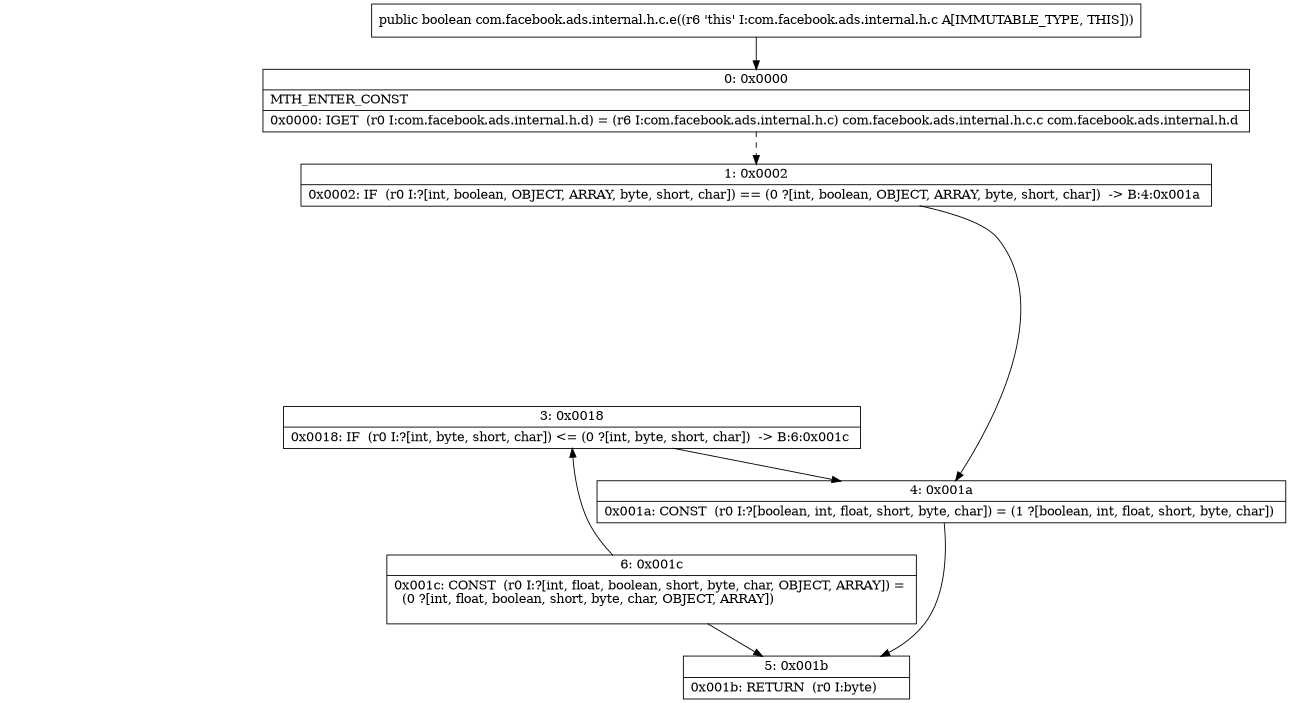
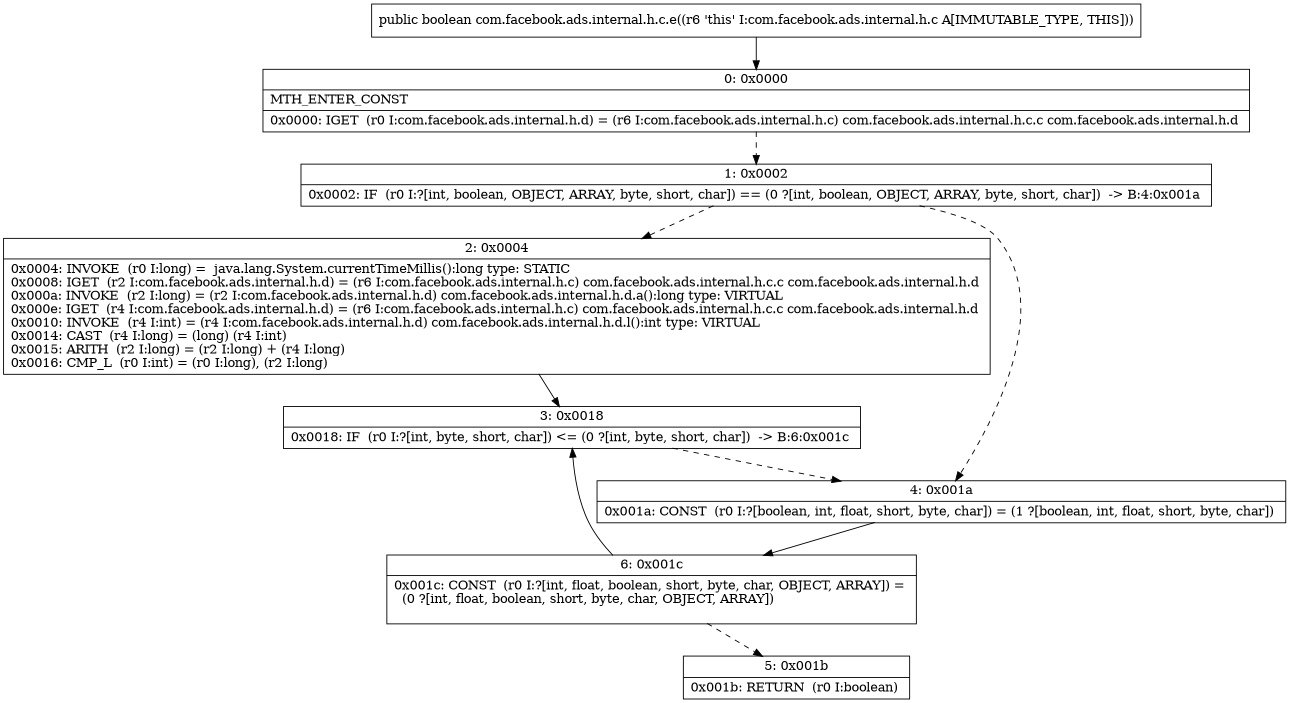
none -> (497, 306)
(1020, 317) -> (1020, 317)
(752, 464) -> (752, 464)
(938, 598) -> (824, 538)
(731, 638) -> (731, 638)
(786, 688) -> (797, 688)
